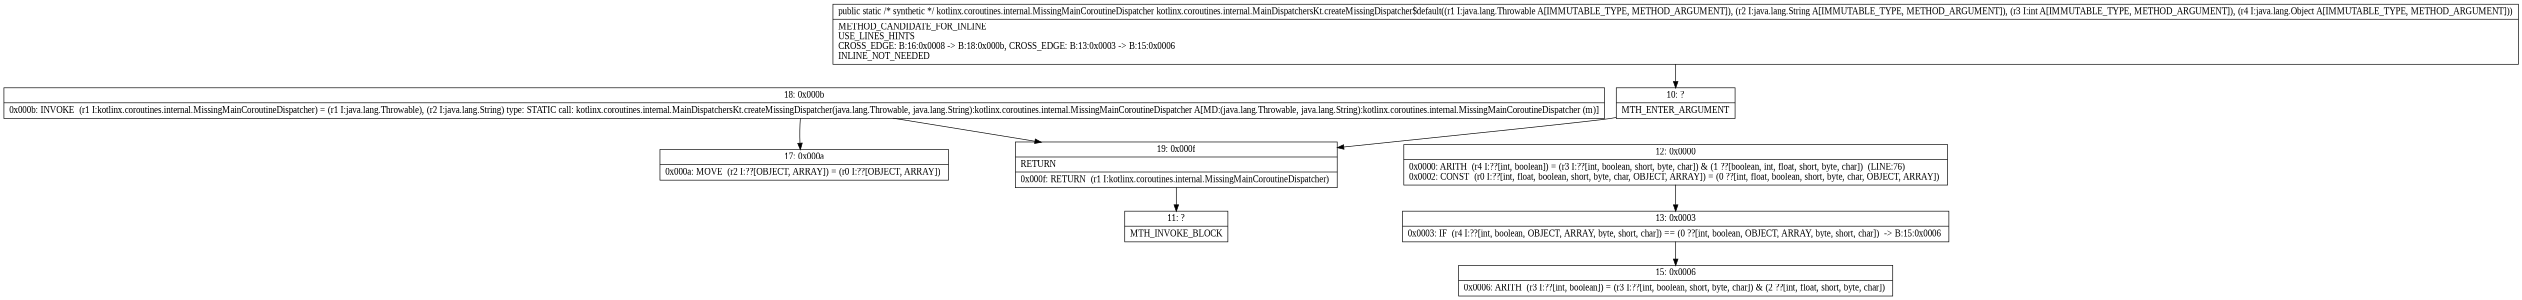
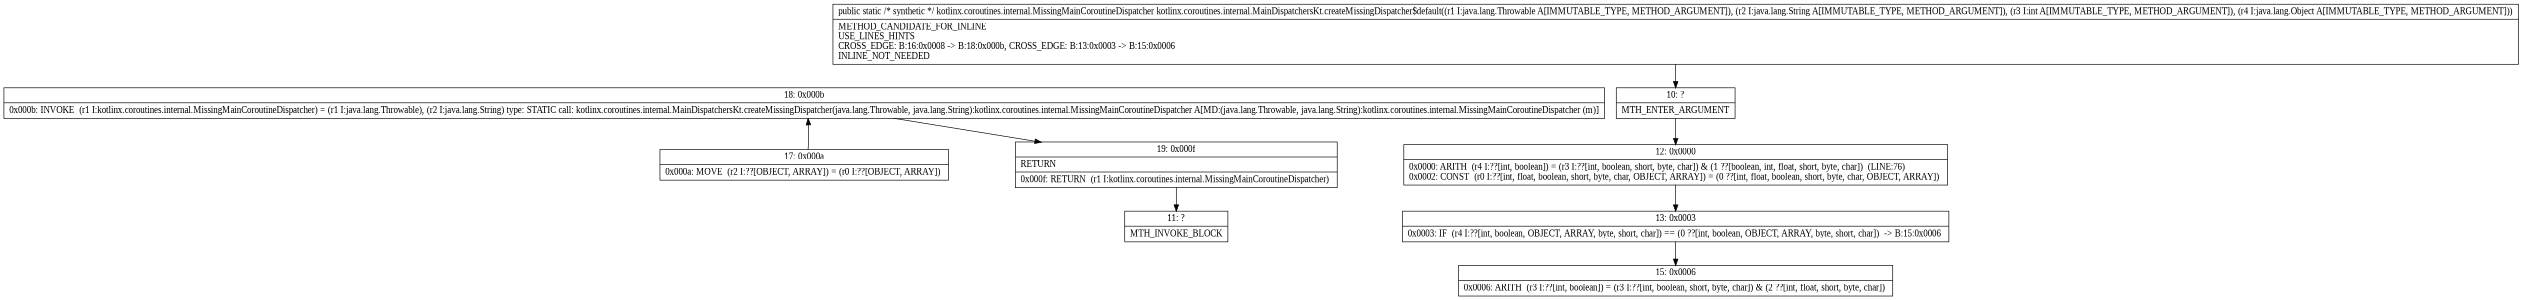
(800, 131) -> (809, 137)
(1480, 133) -> (1676, 128)
